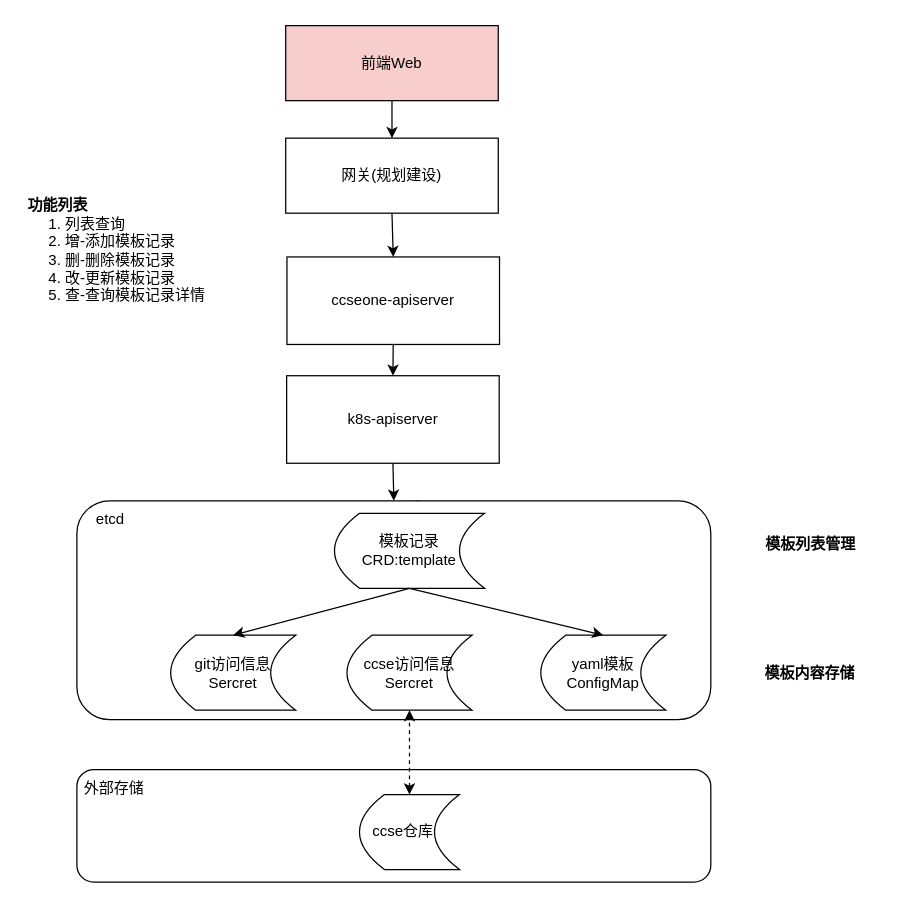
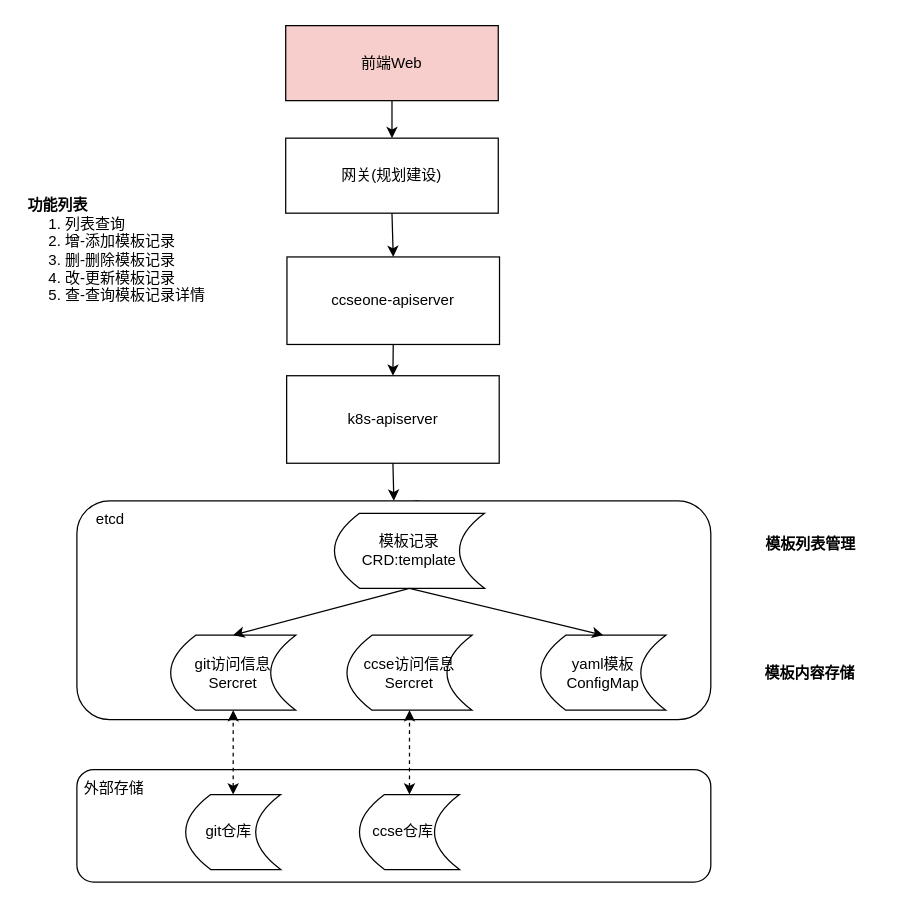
none -> (233, 752)
none -> (233, 832)
